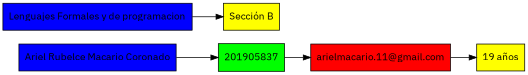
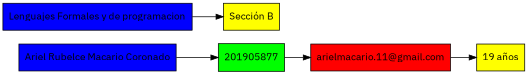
(251, 57) -> (251, 57)
